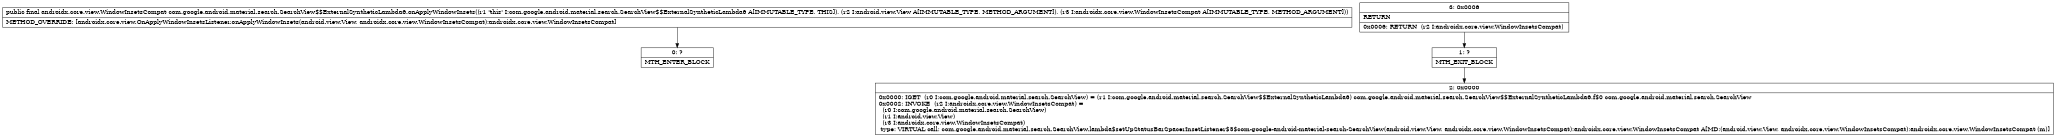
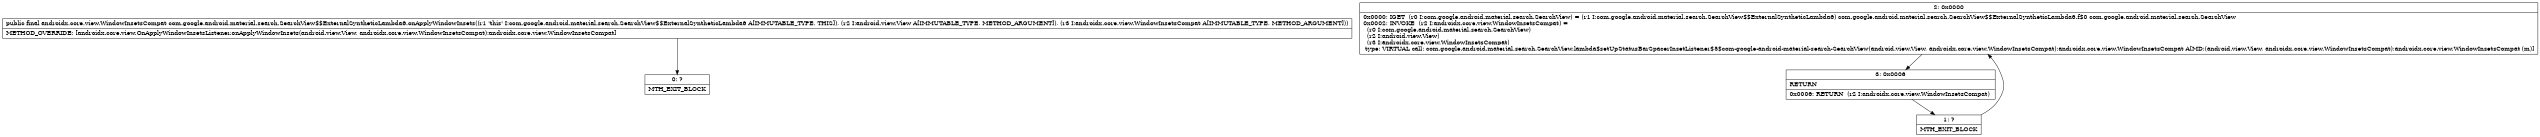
none -> (1916, 61)
(677, 62) -> (677, 89)
(917, 117) -> (1401, 36)
